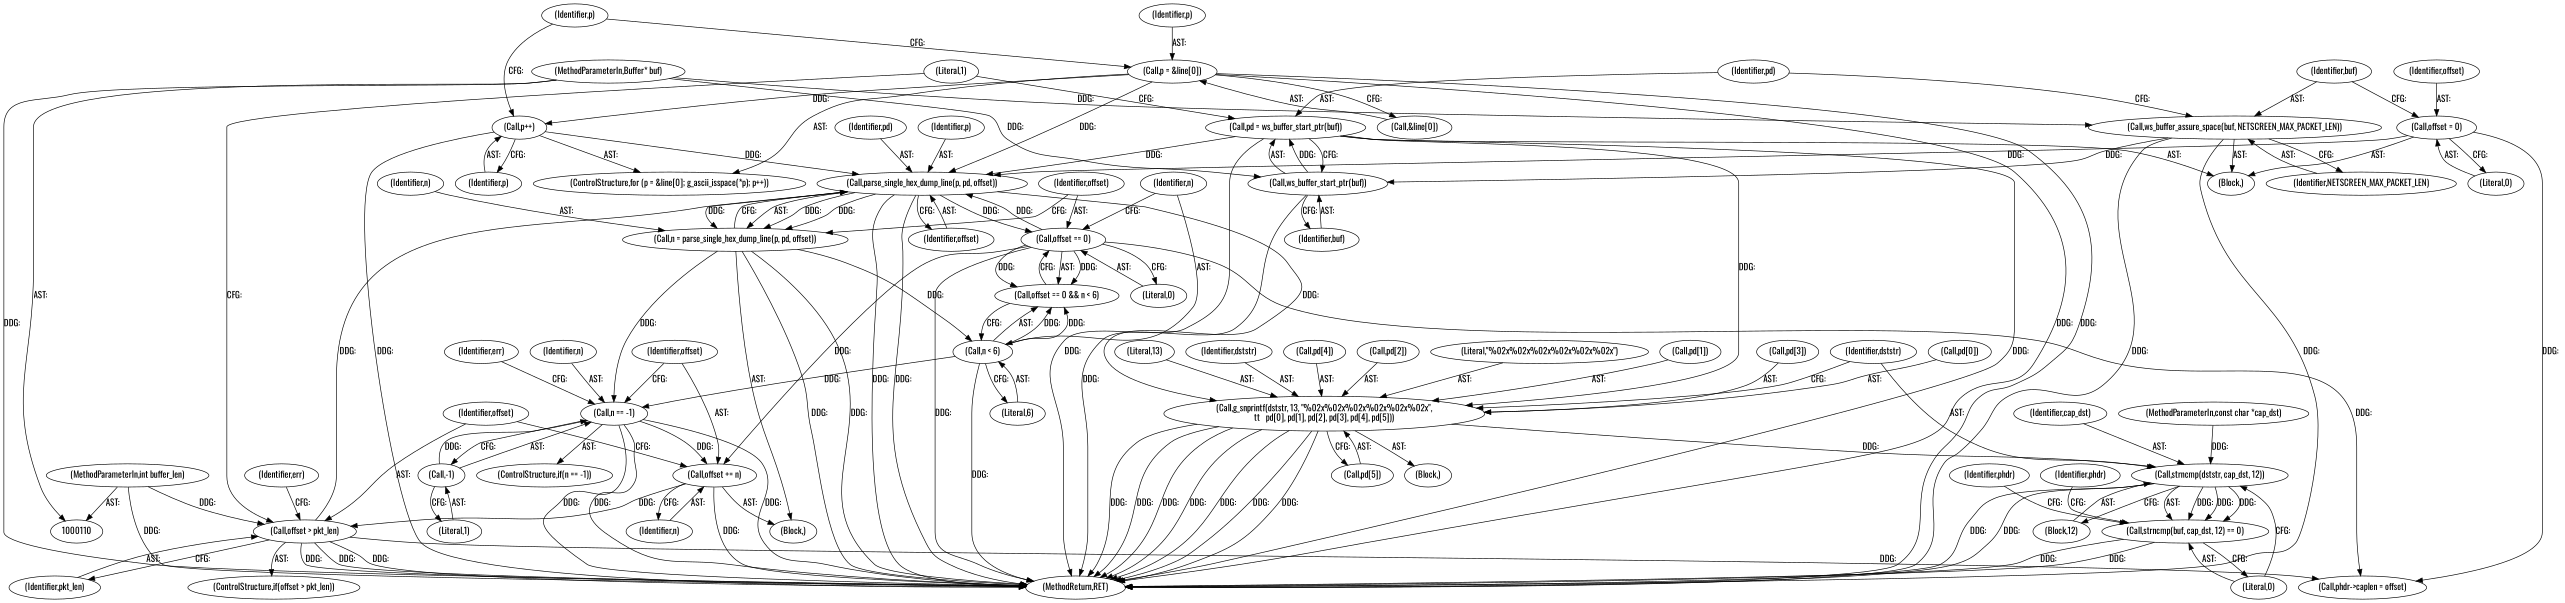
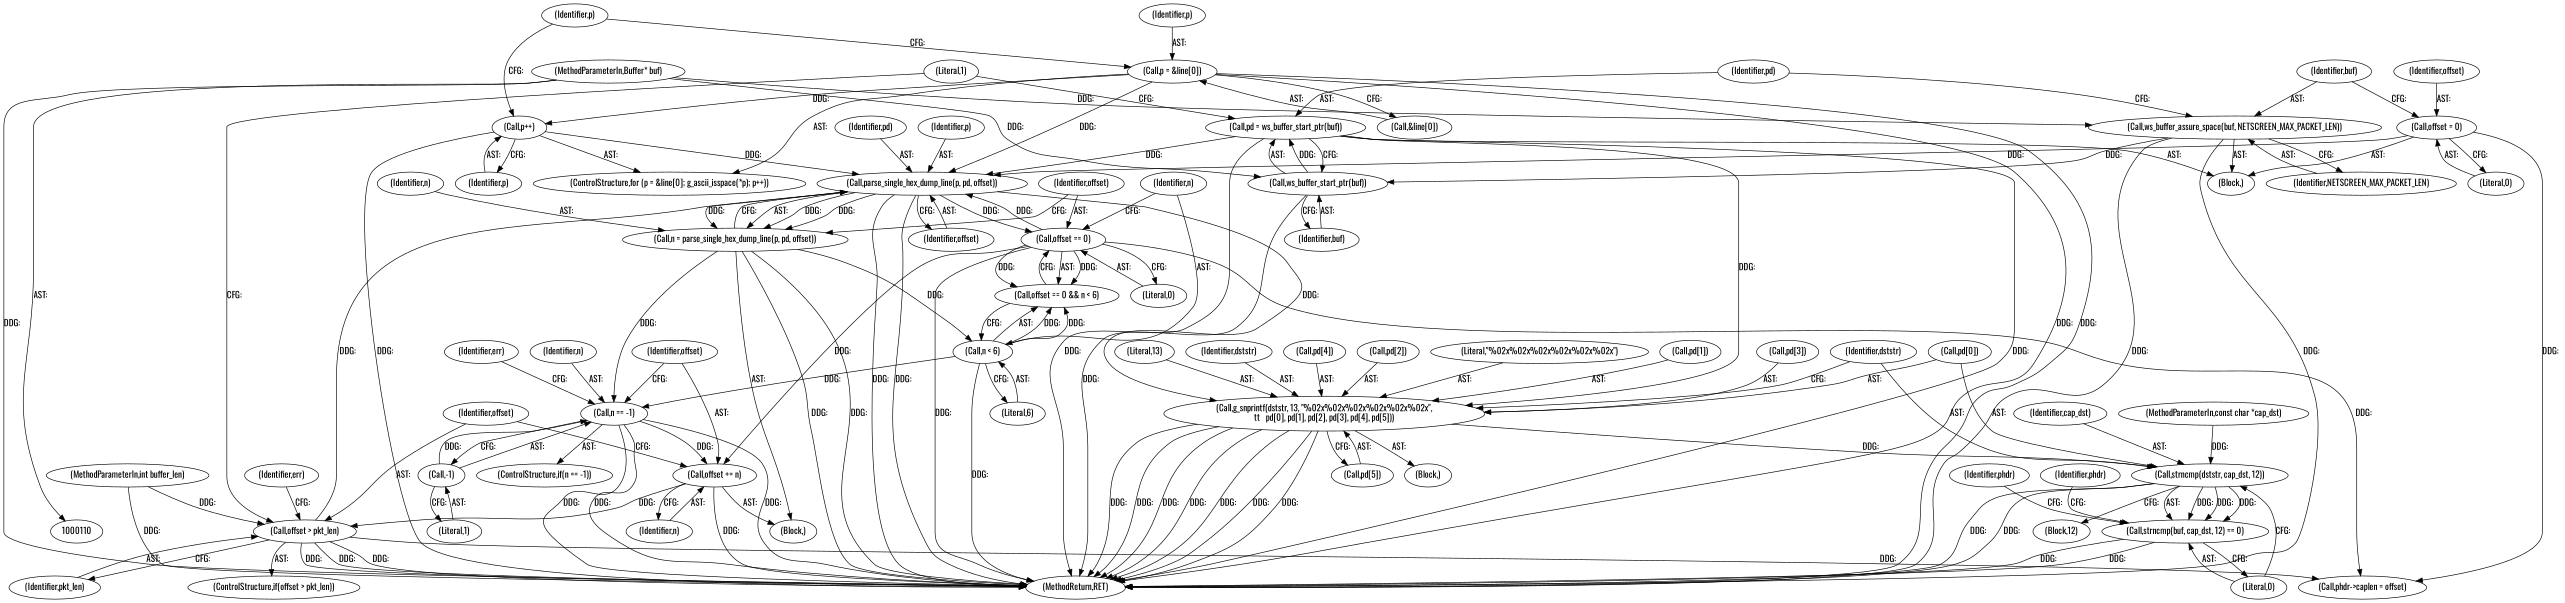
(2105, 497) -> (2033, 444)
(104, 501) -> none
